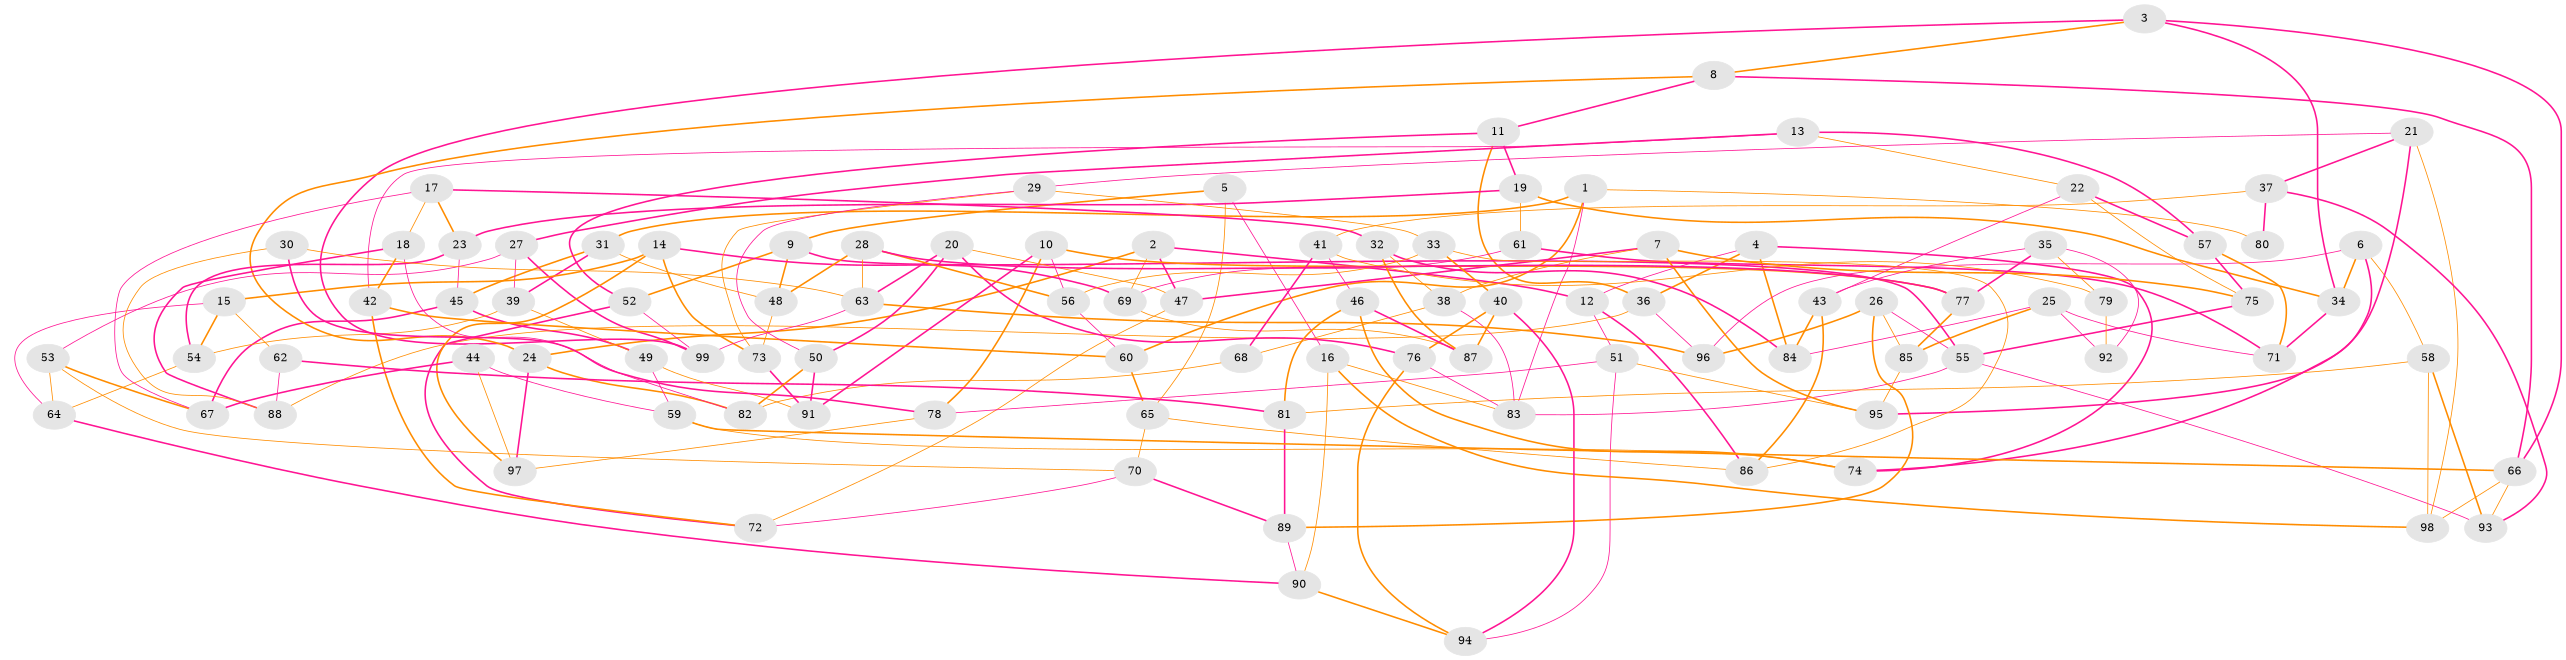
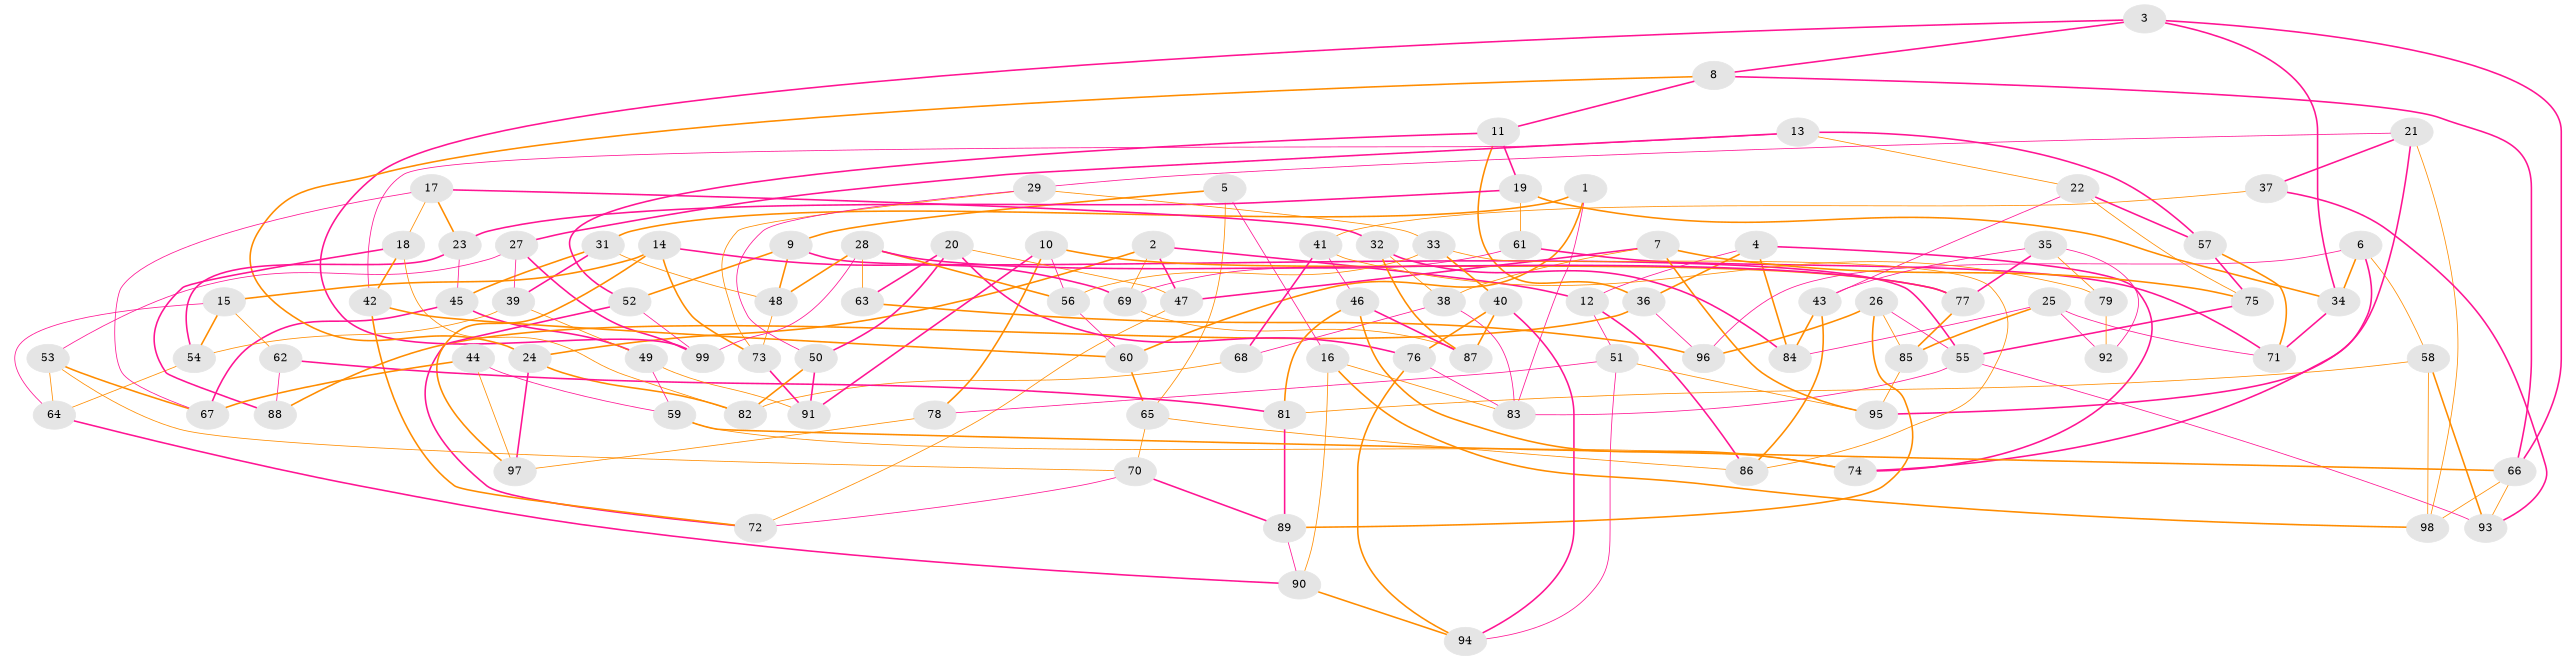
(1929, 47) -> (1929, 47)
(287, 245) -> none
(2263, 245) -> none
(811, 322) -> (798, 320)
(954, 330) -> (954, 330)
(1343, 330) -> (1343, 330)
(550, 342) -> (585, 356)
(321, 384) -> (321, 384)
